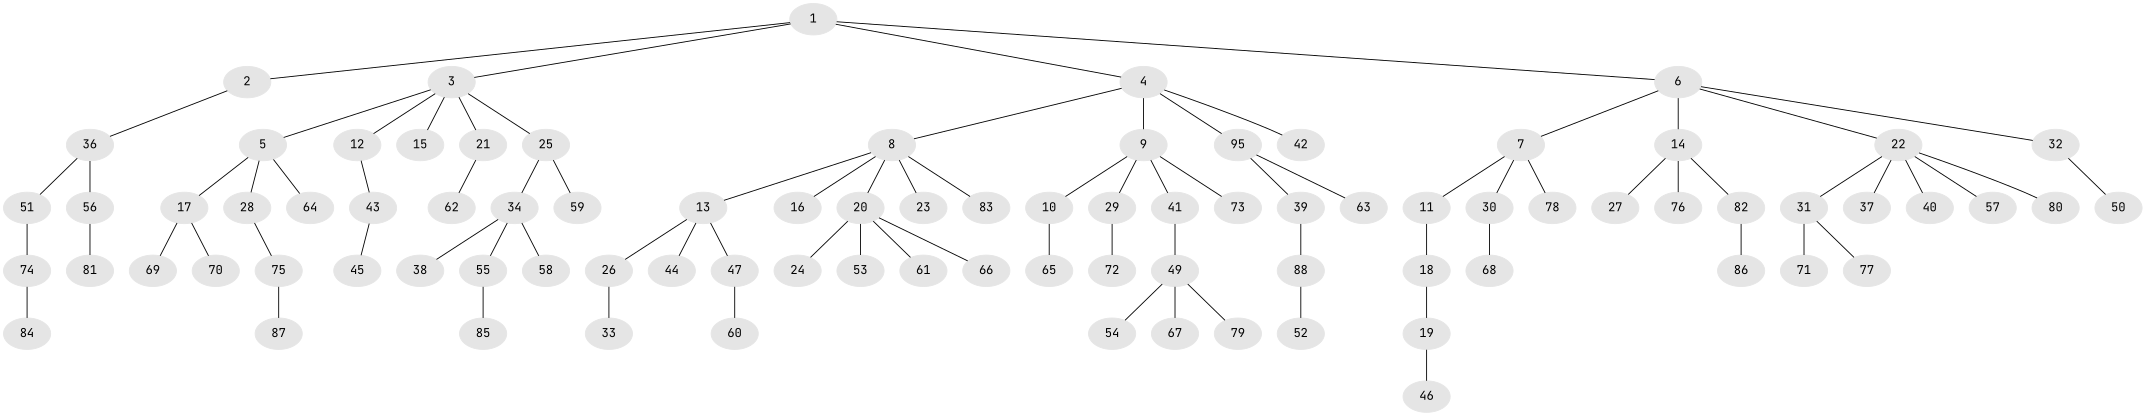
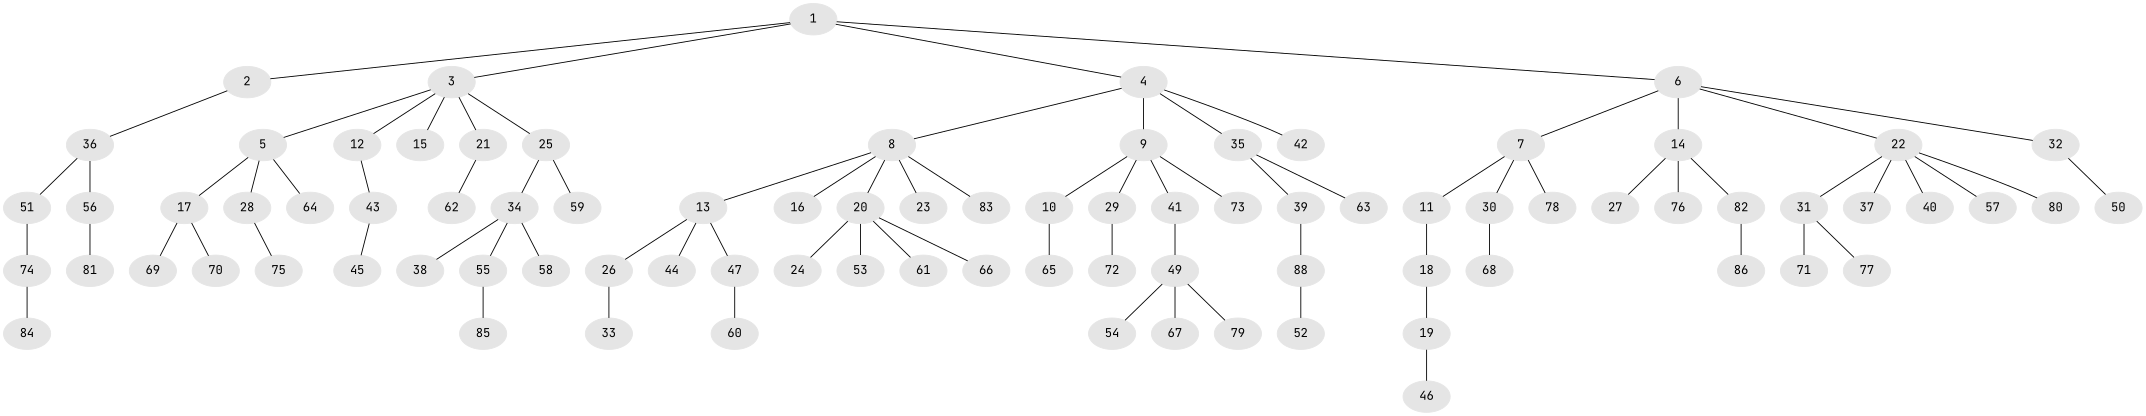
(1238, 145) -> (1238, 145)
(279, 334) -> none
